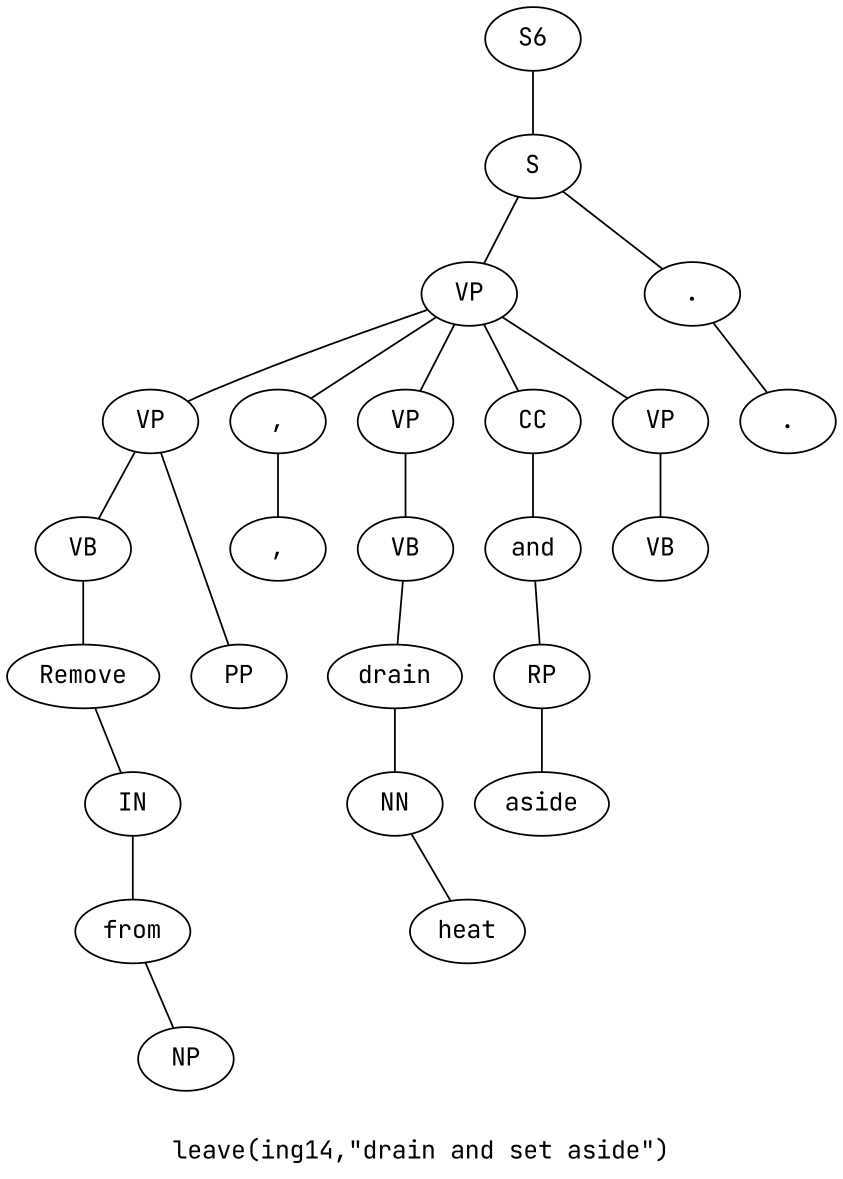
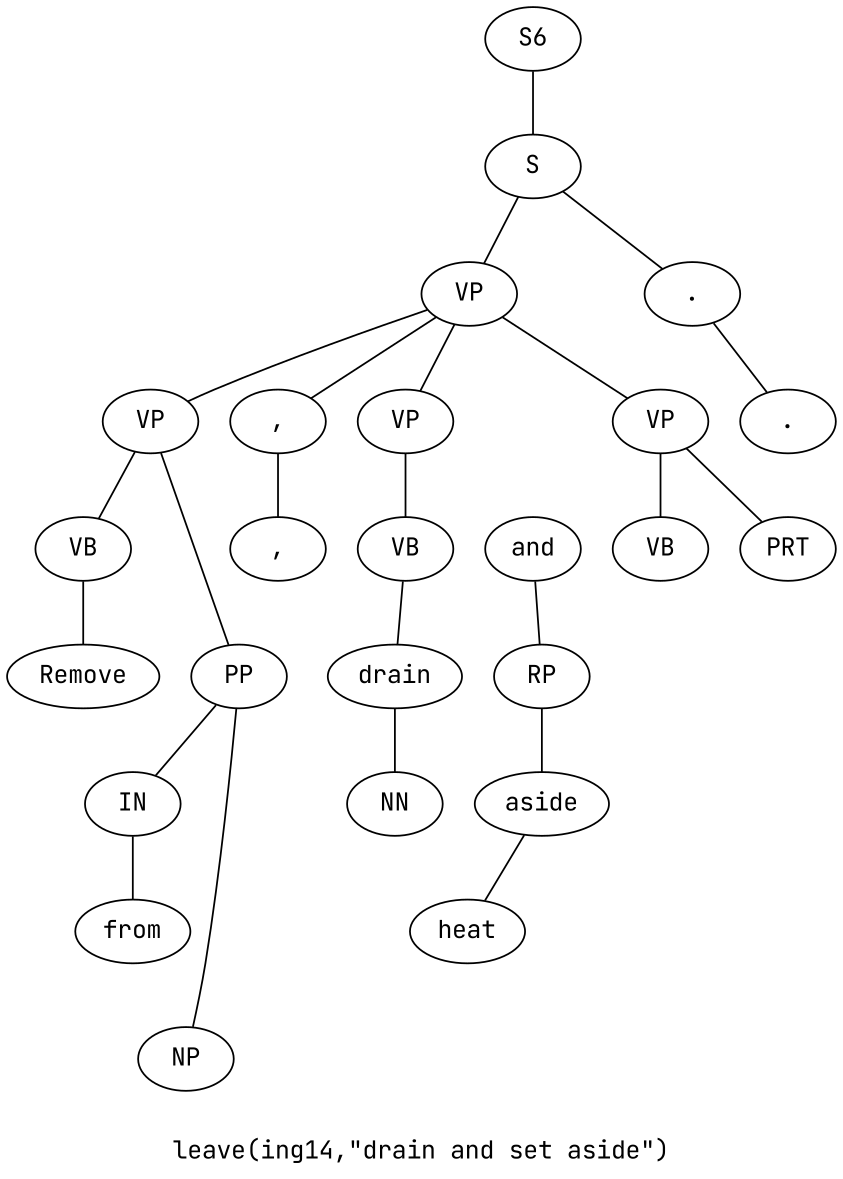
(533, 421) -> none
none -> (788, 549)
(108, 740) -> (186, 740)
(431, 867) -> (505, 868)
(159, 995) -> (219, 868)
